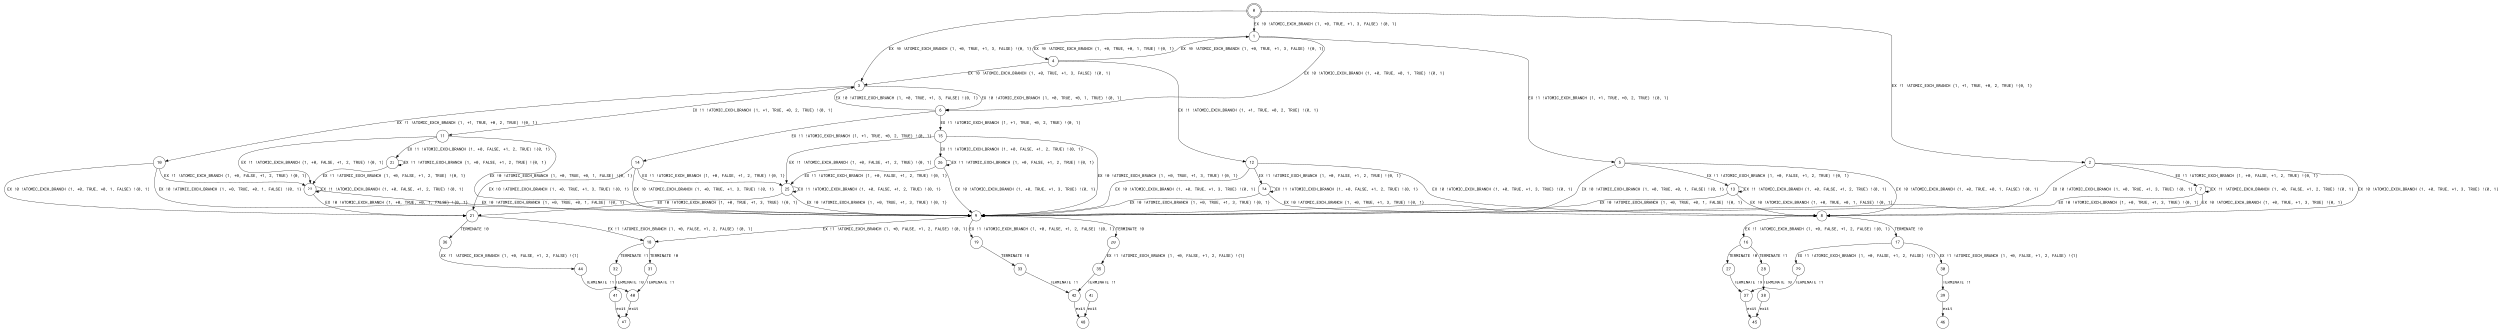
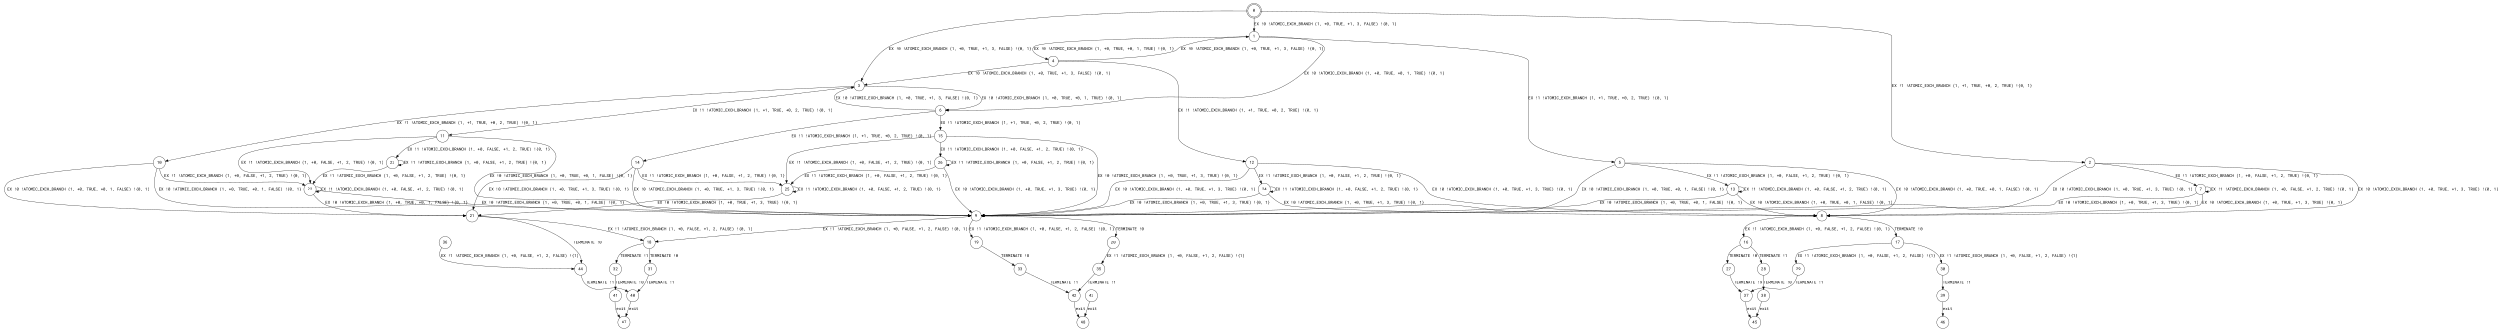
(846, 212) -> none
(460, 228) -> (536, 226)
